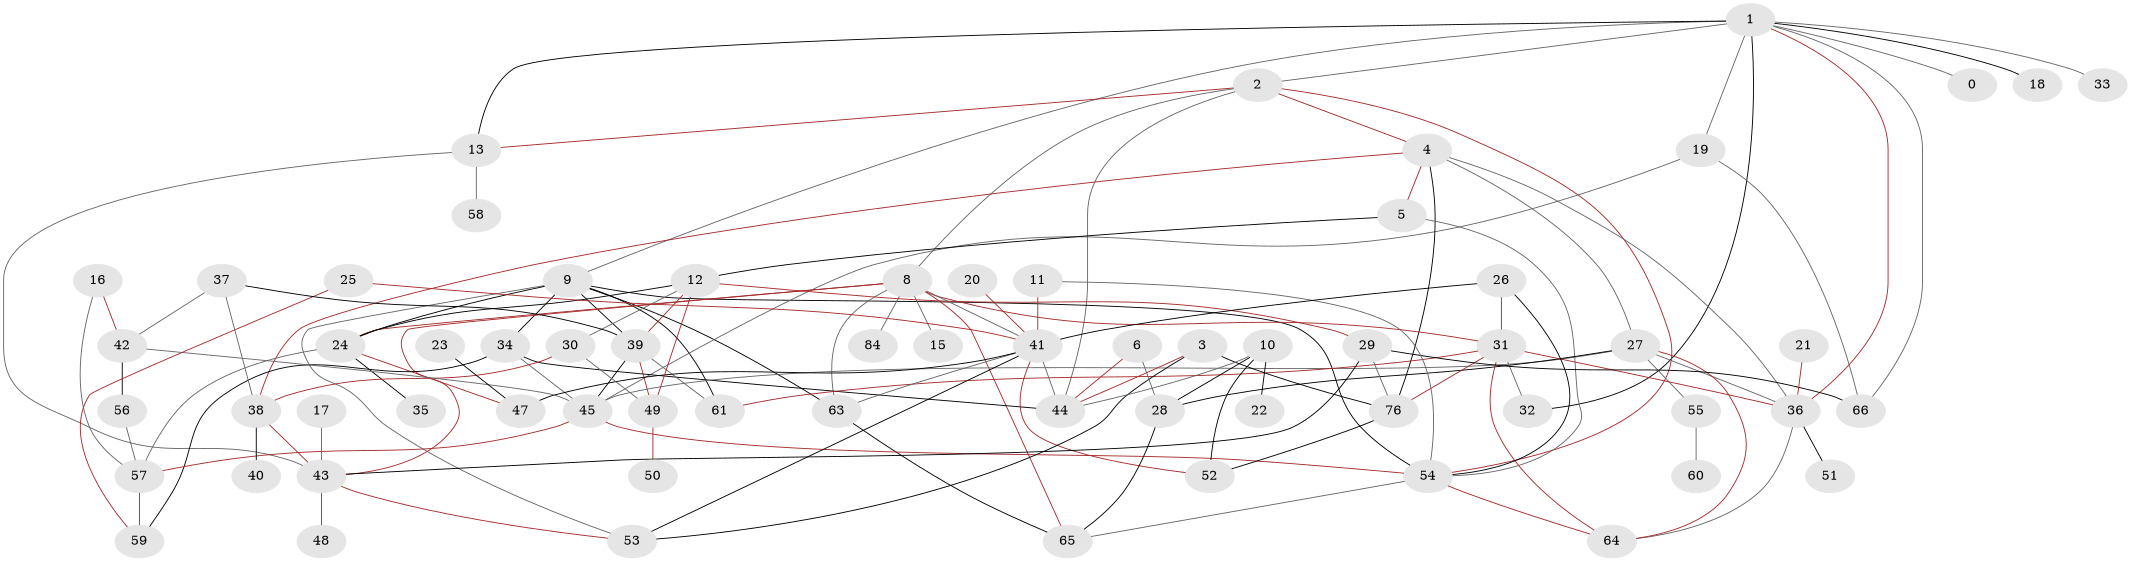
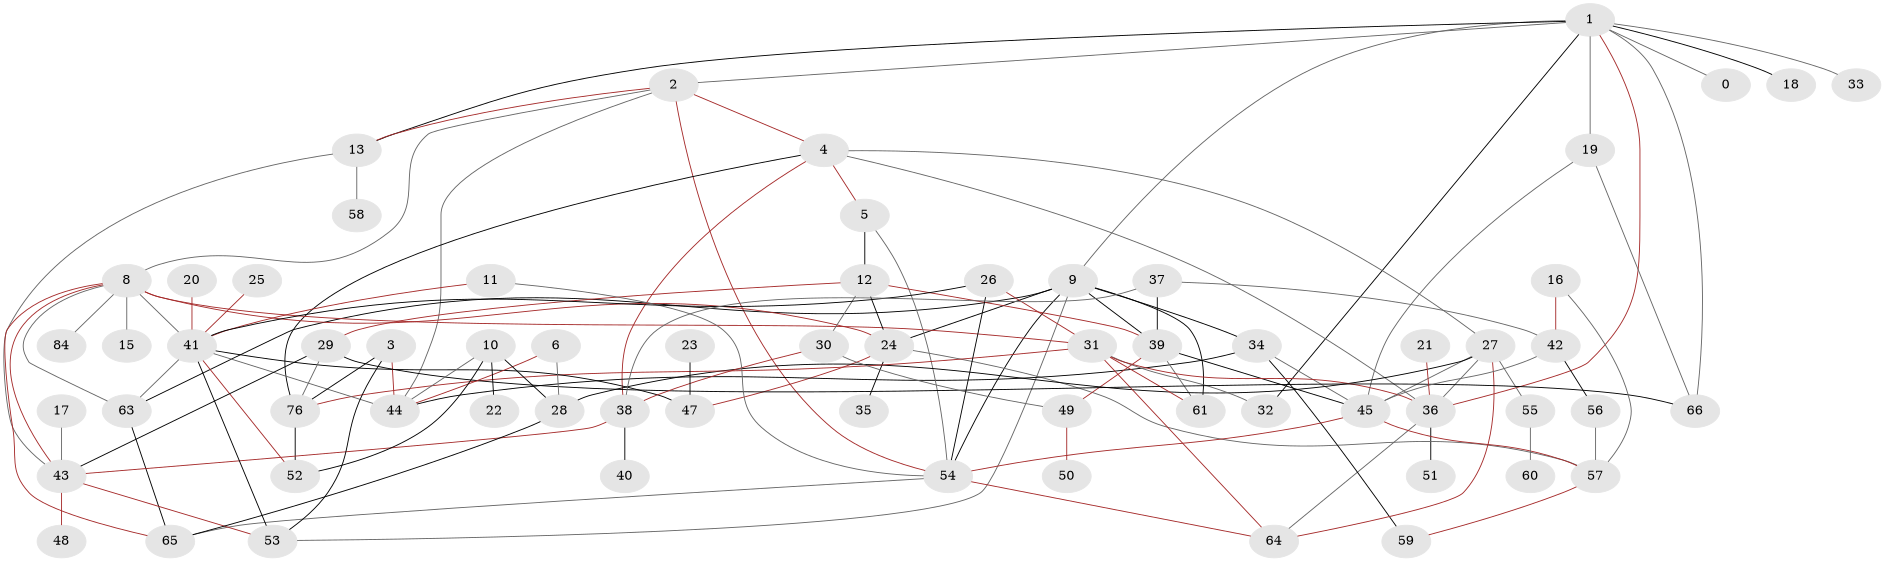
(674, 346) -> none
(141, 370) -> none
